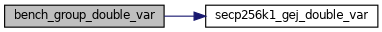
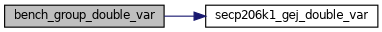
(292, 16) -> (292, 16)
